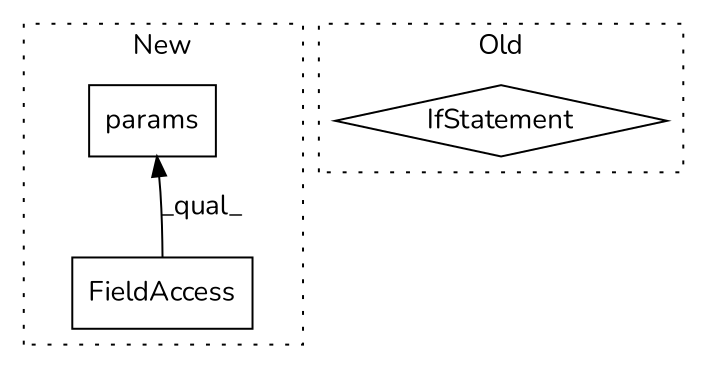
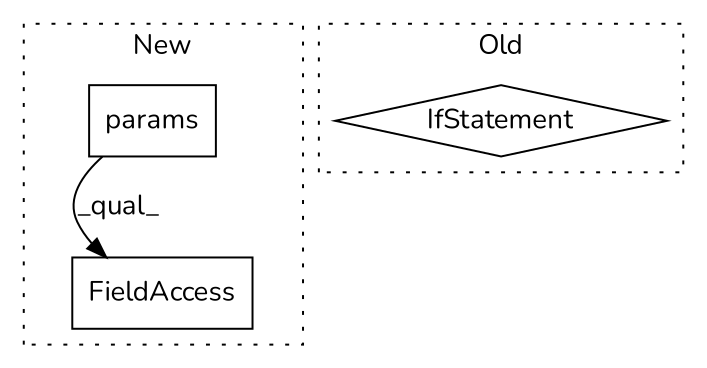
(162, 217) -> (75, 198)
